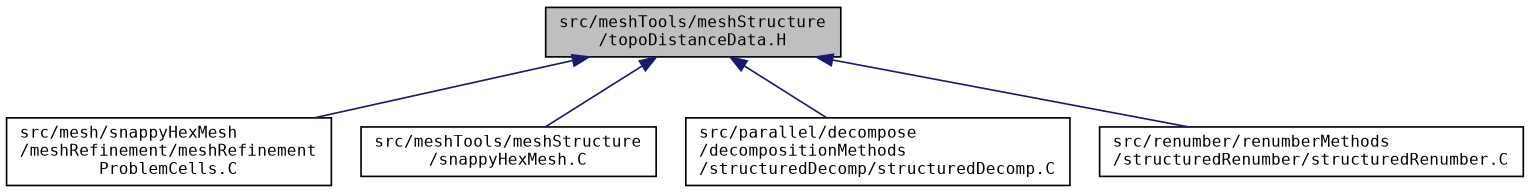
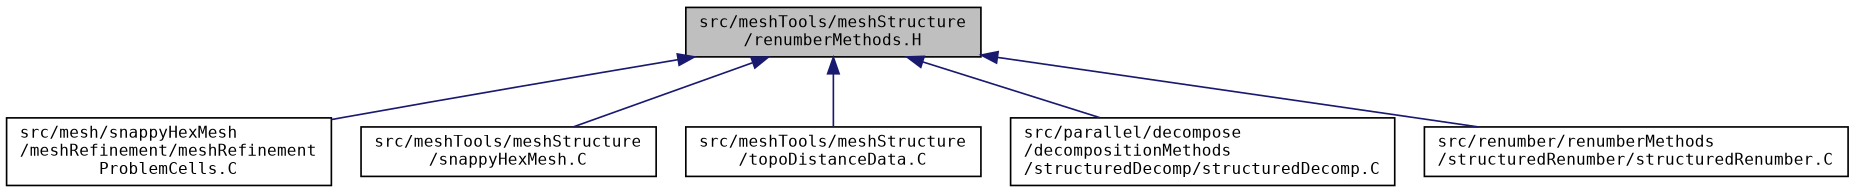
(693, 32) -> (833, 32)
none -> (833, 152)
